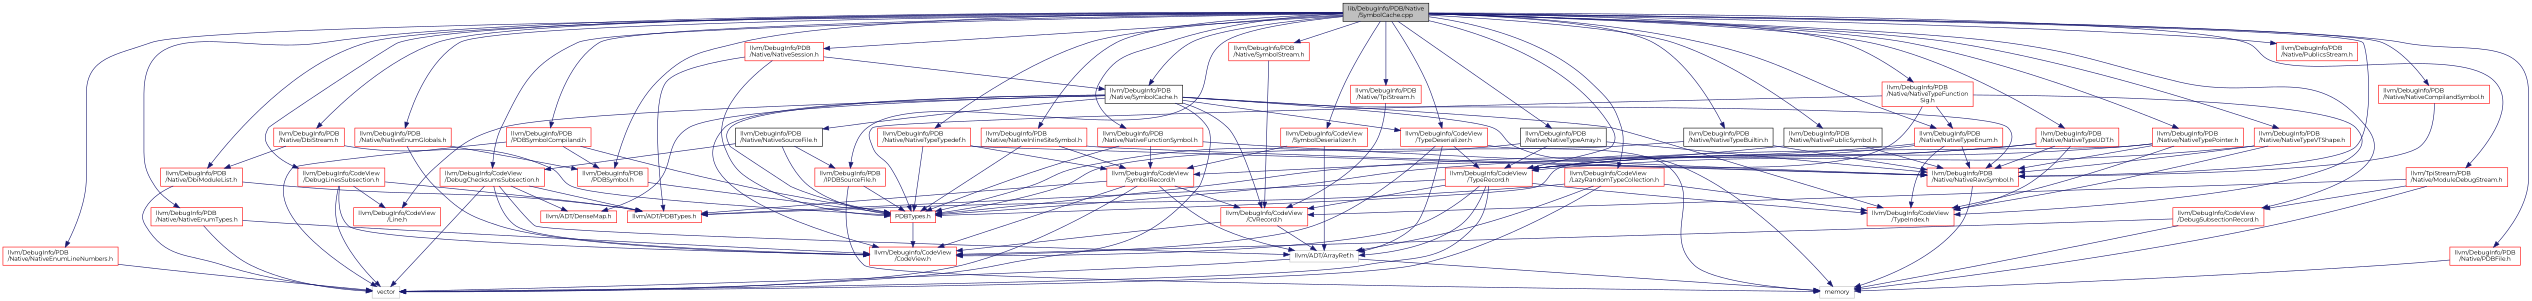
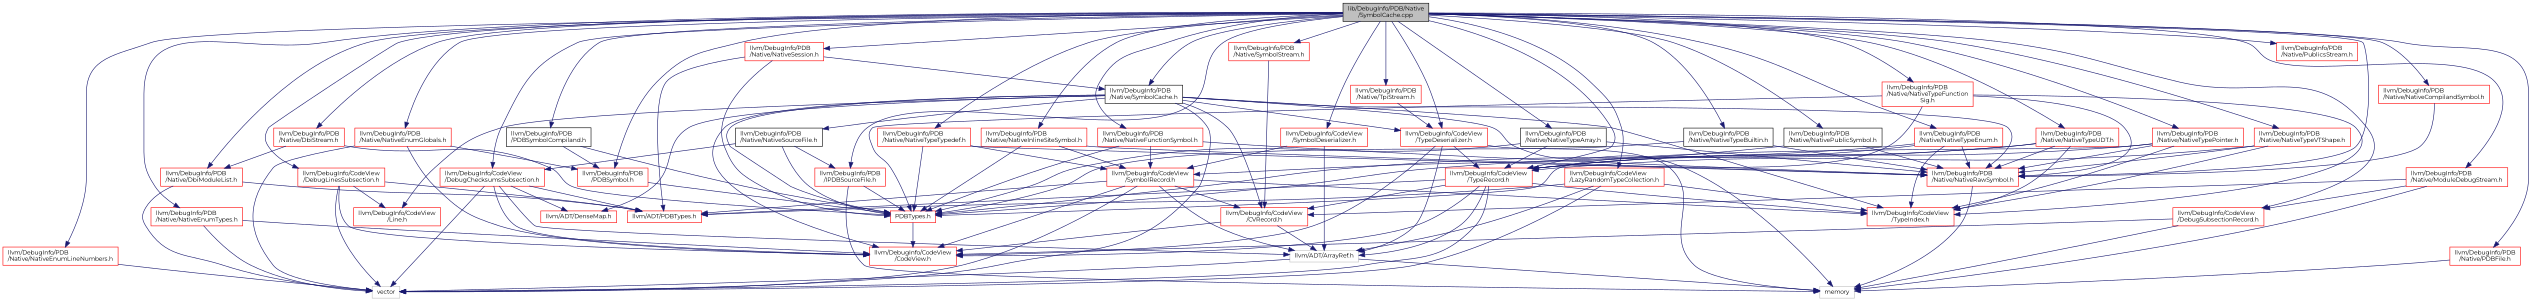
(1941, 113) -> (2115, 121)
(549, 137) -> (549, 137)
(321, 163) -> (253, 216)
(1349, 172) -> (1413, 114)
(2457, 177) -> (2457, 177)
none -> (1527, 197)
